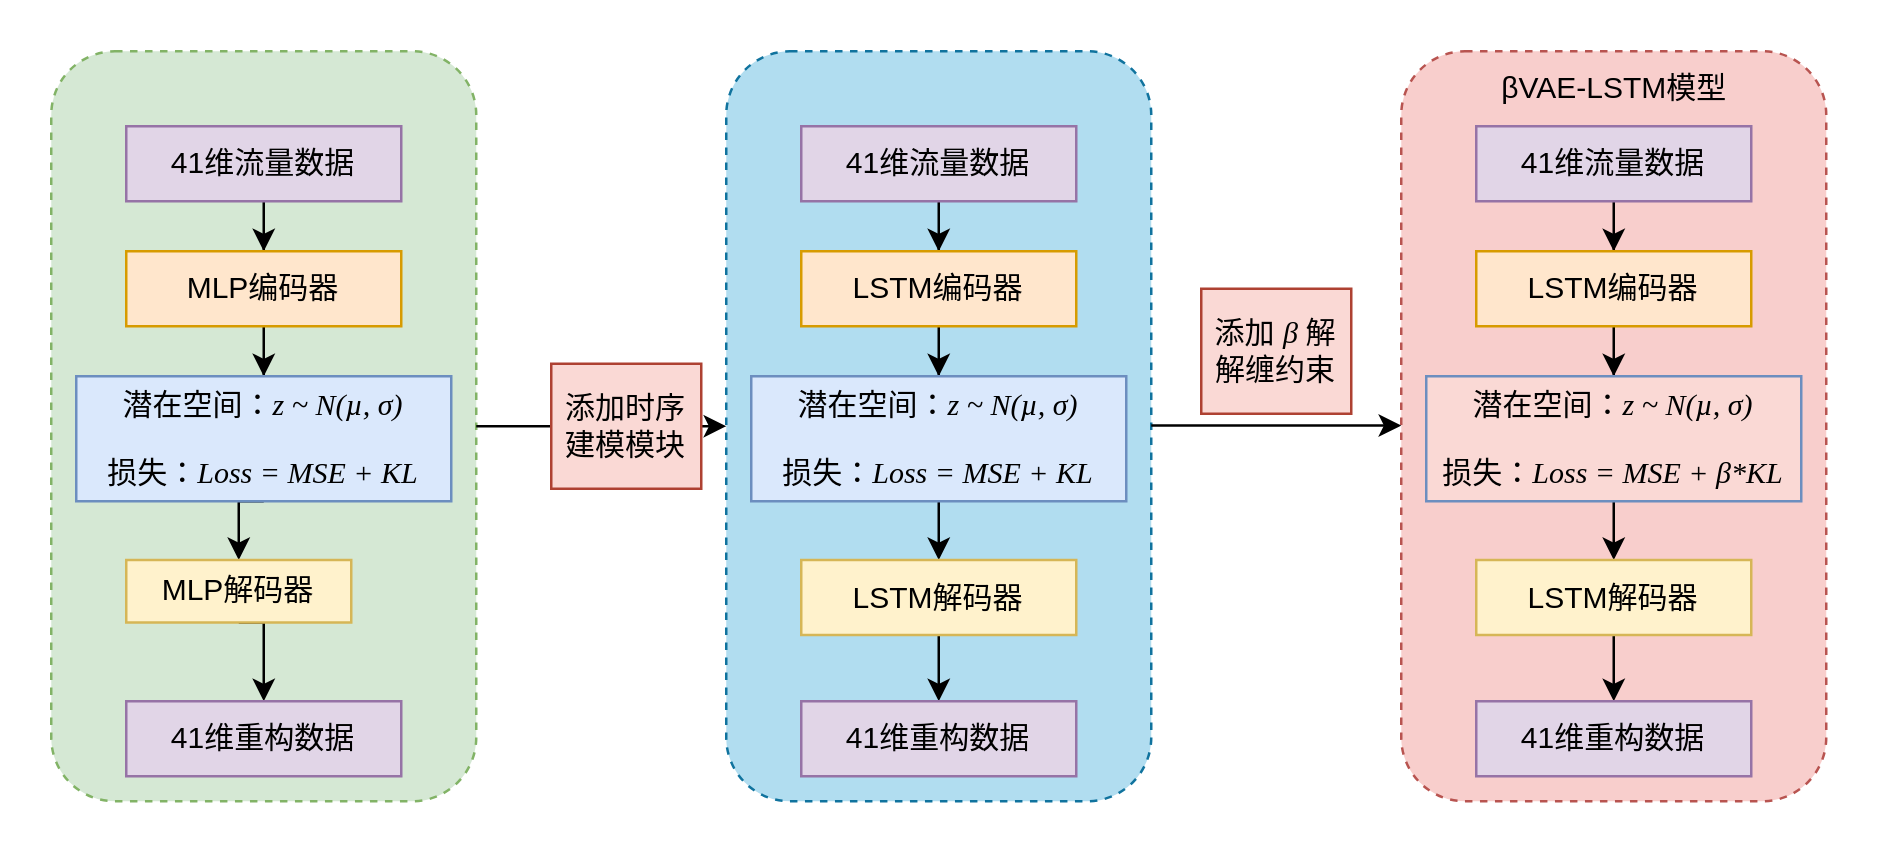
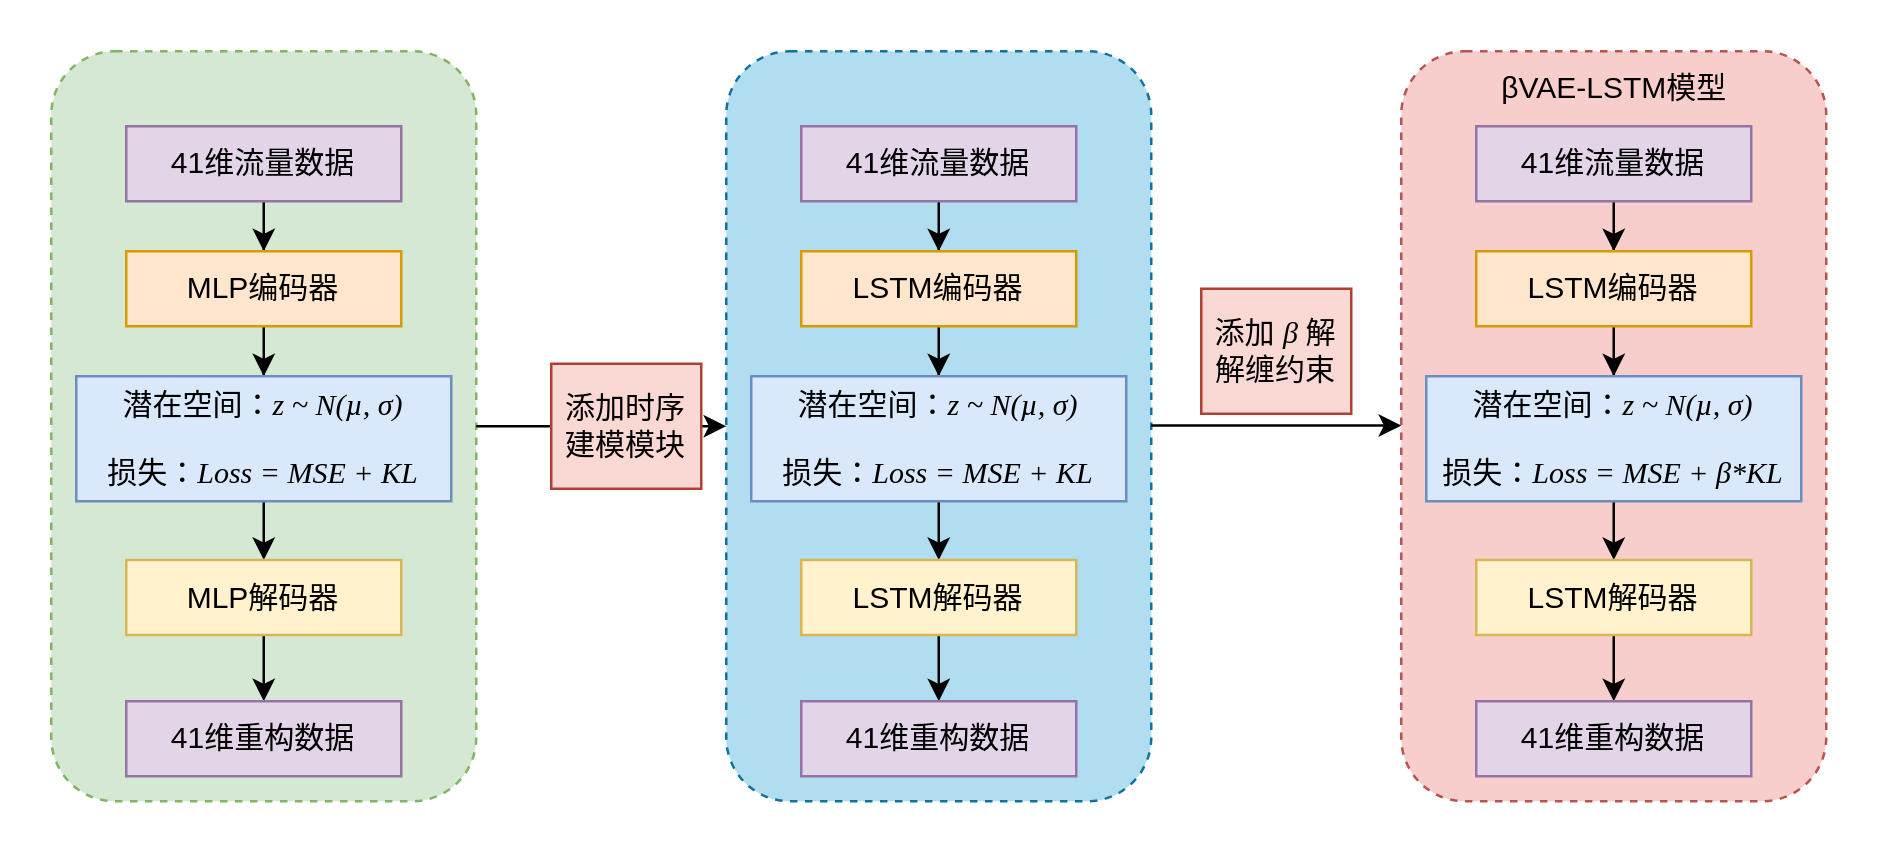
(1614, 439) -> (1614, 439)
(239, 591) -> (264, 598)
